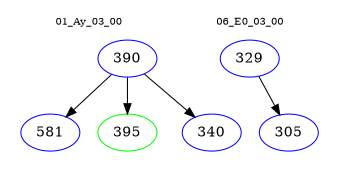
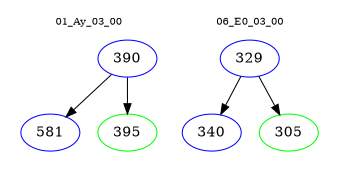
(158, 86) -> (233, 91)
(289, 133) -> (289, 133)
